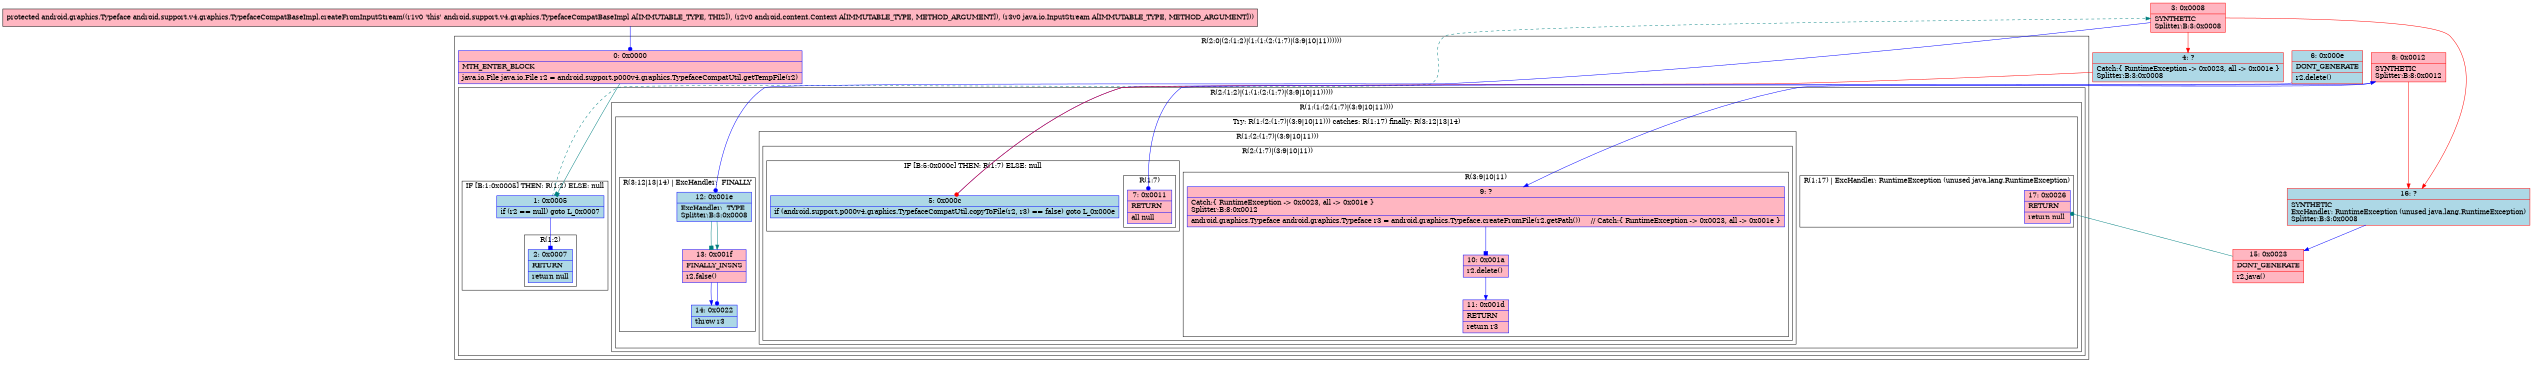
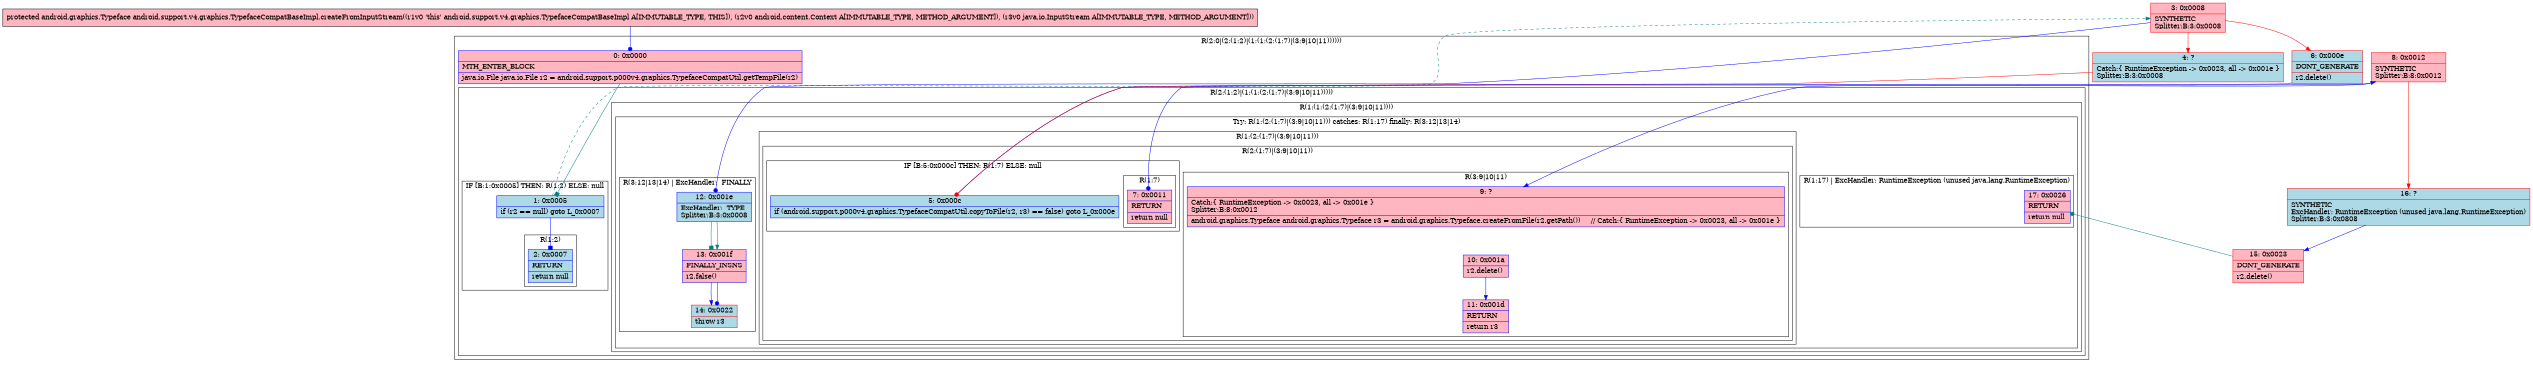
(2419, 27) -> (2268, 29)
(1143, 218) -> (1150, 218)
(2325, 219) -> (2325, 219)
(1486, 239) -> none
(2251, 277) -> (2255, 277)
(714, 316) -> (714, 316)
